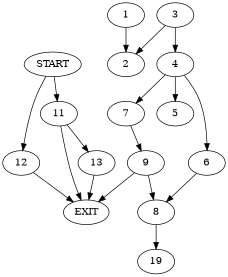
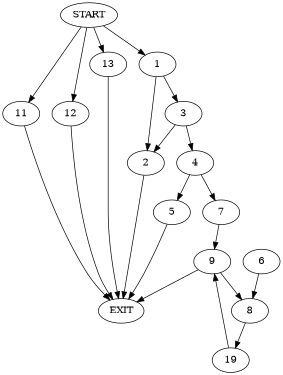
none -> (121, 38)
none -> (169, 86)
(202, 107) -> none
(76, 136) -> (97, 37)
none -> (134, 234)
none -> (151, 259)
none -> (222, 314)
